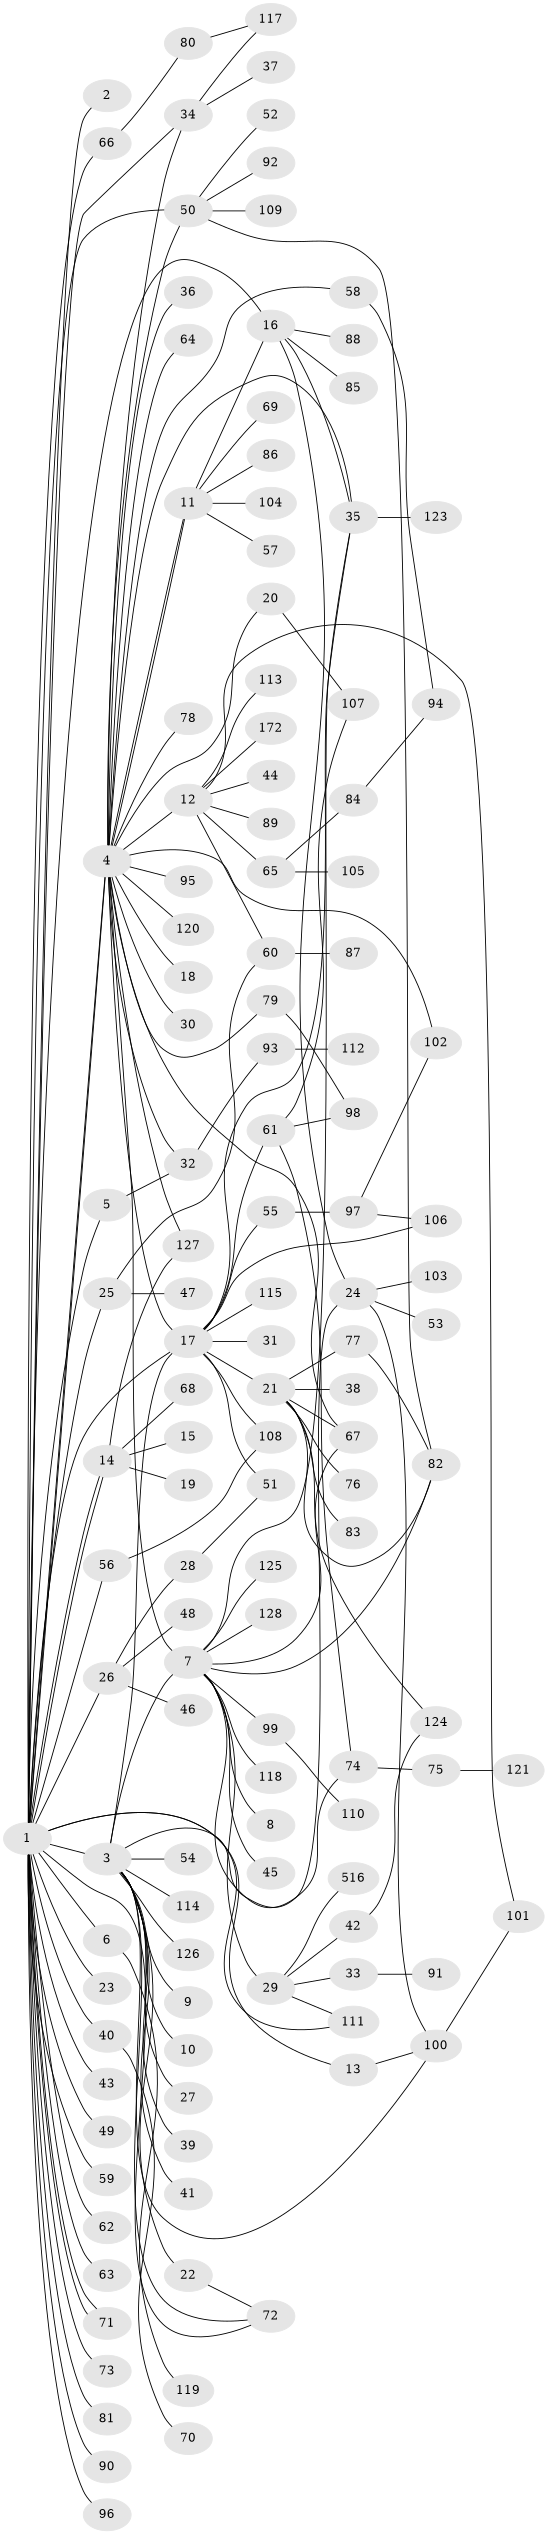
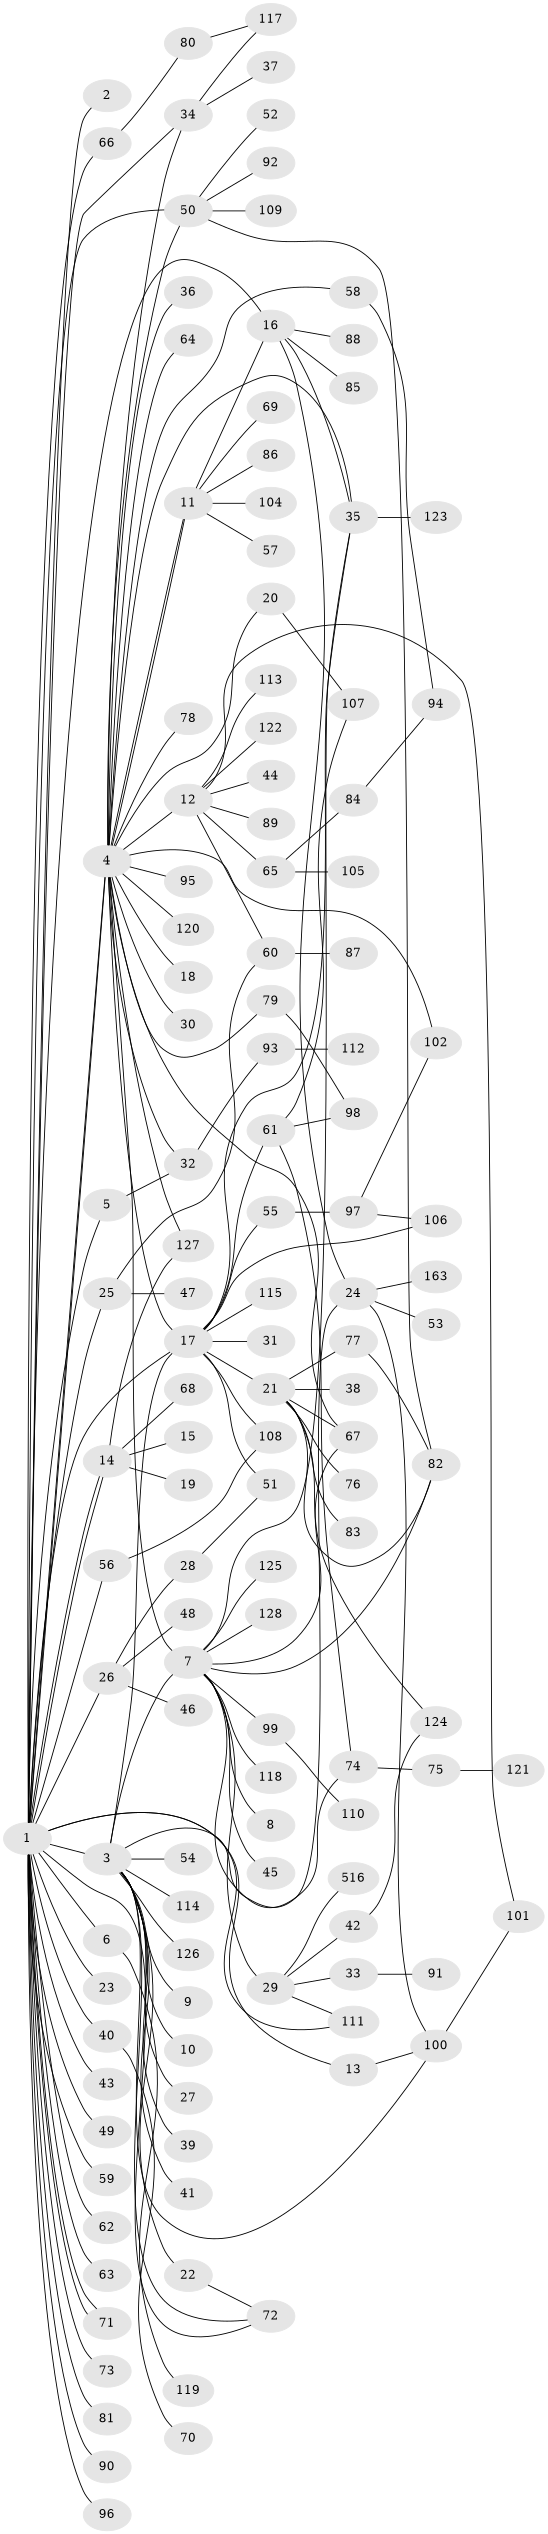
(271, 728) -> (271, 728)
(436, 1277) -> (436, 1277)
